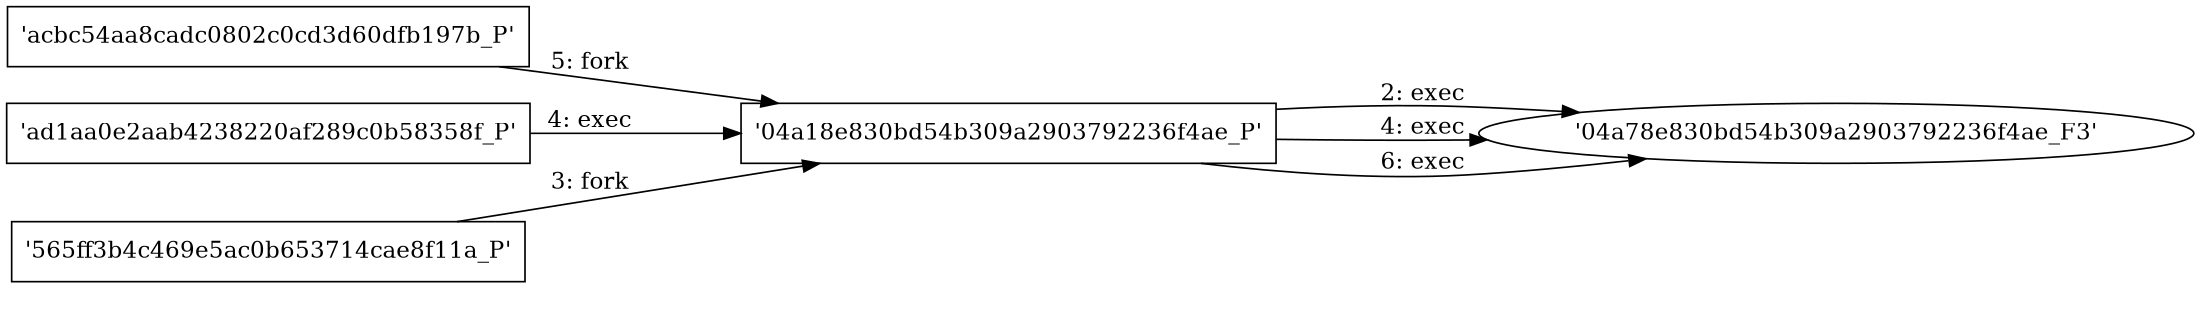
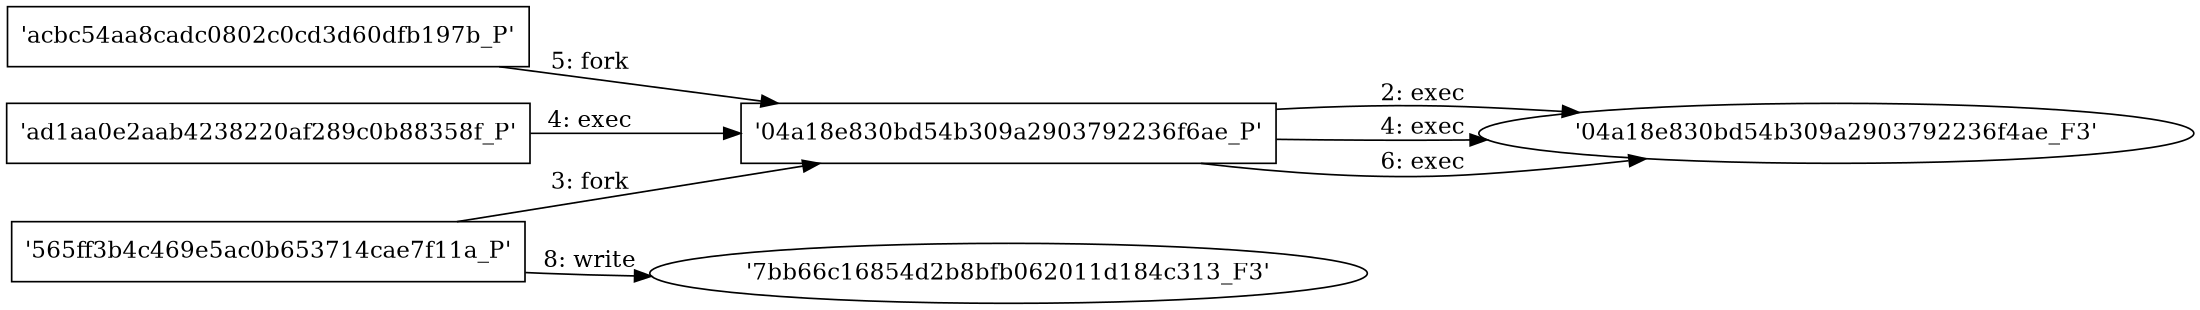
(268, 133) -> (268, 133)
(1009, 133) -> (1009, 133)
(1836, 133) -> (1836, 133)
(268, 252) -> (268, 252)
none -> (1009, 273)
